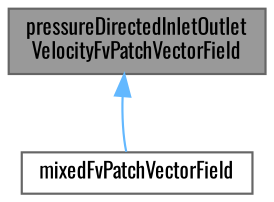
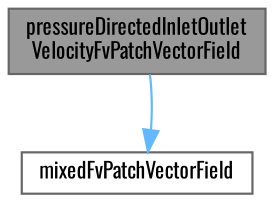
(123, 124) -> (152, 102)
